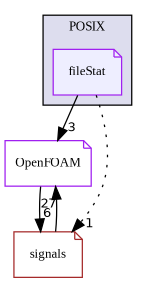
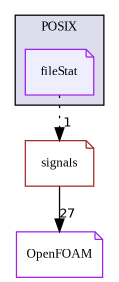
(70, 113) -> none
(40, 203) -> none
